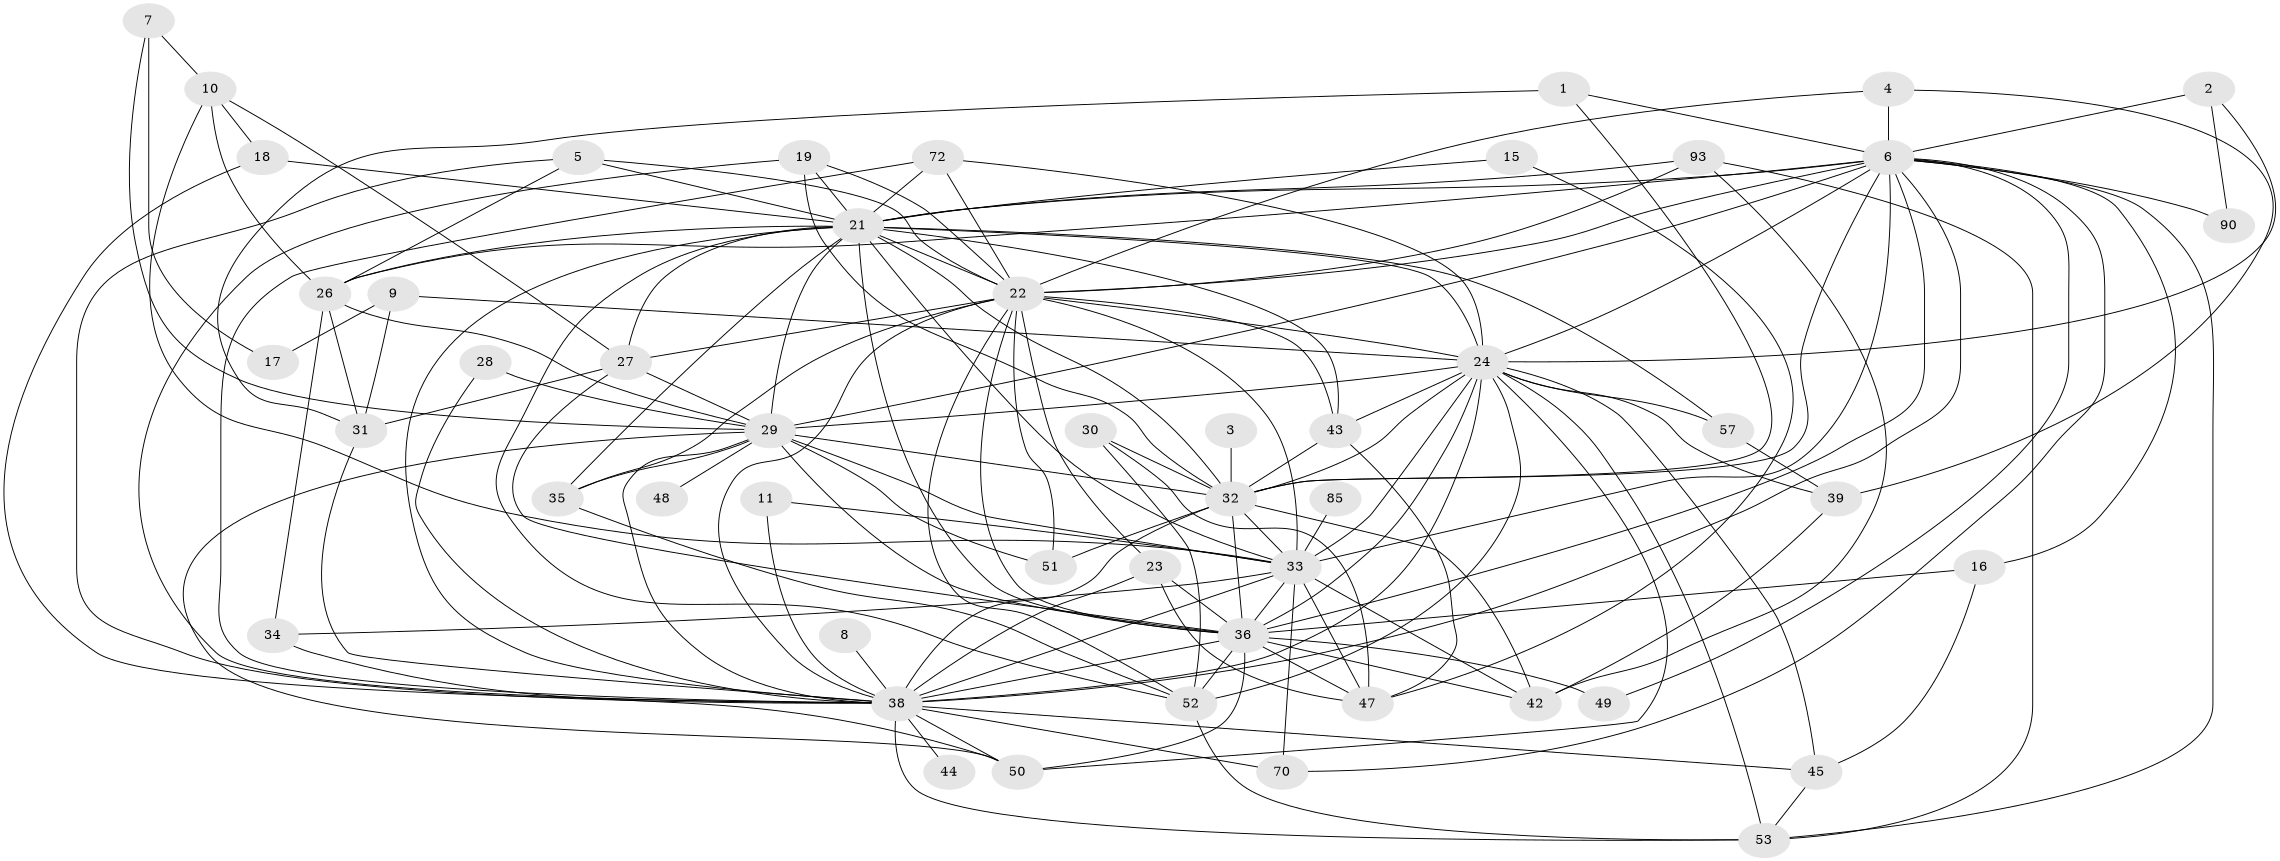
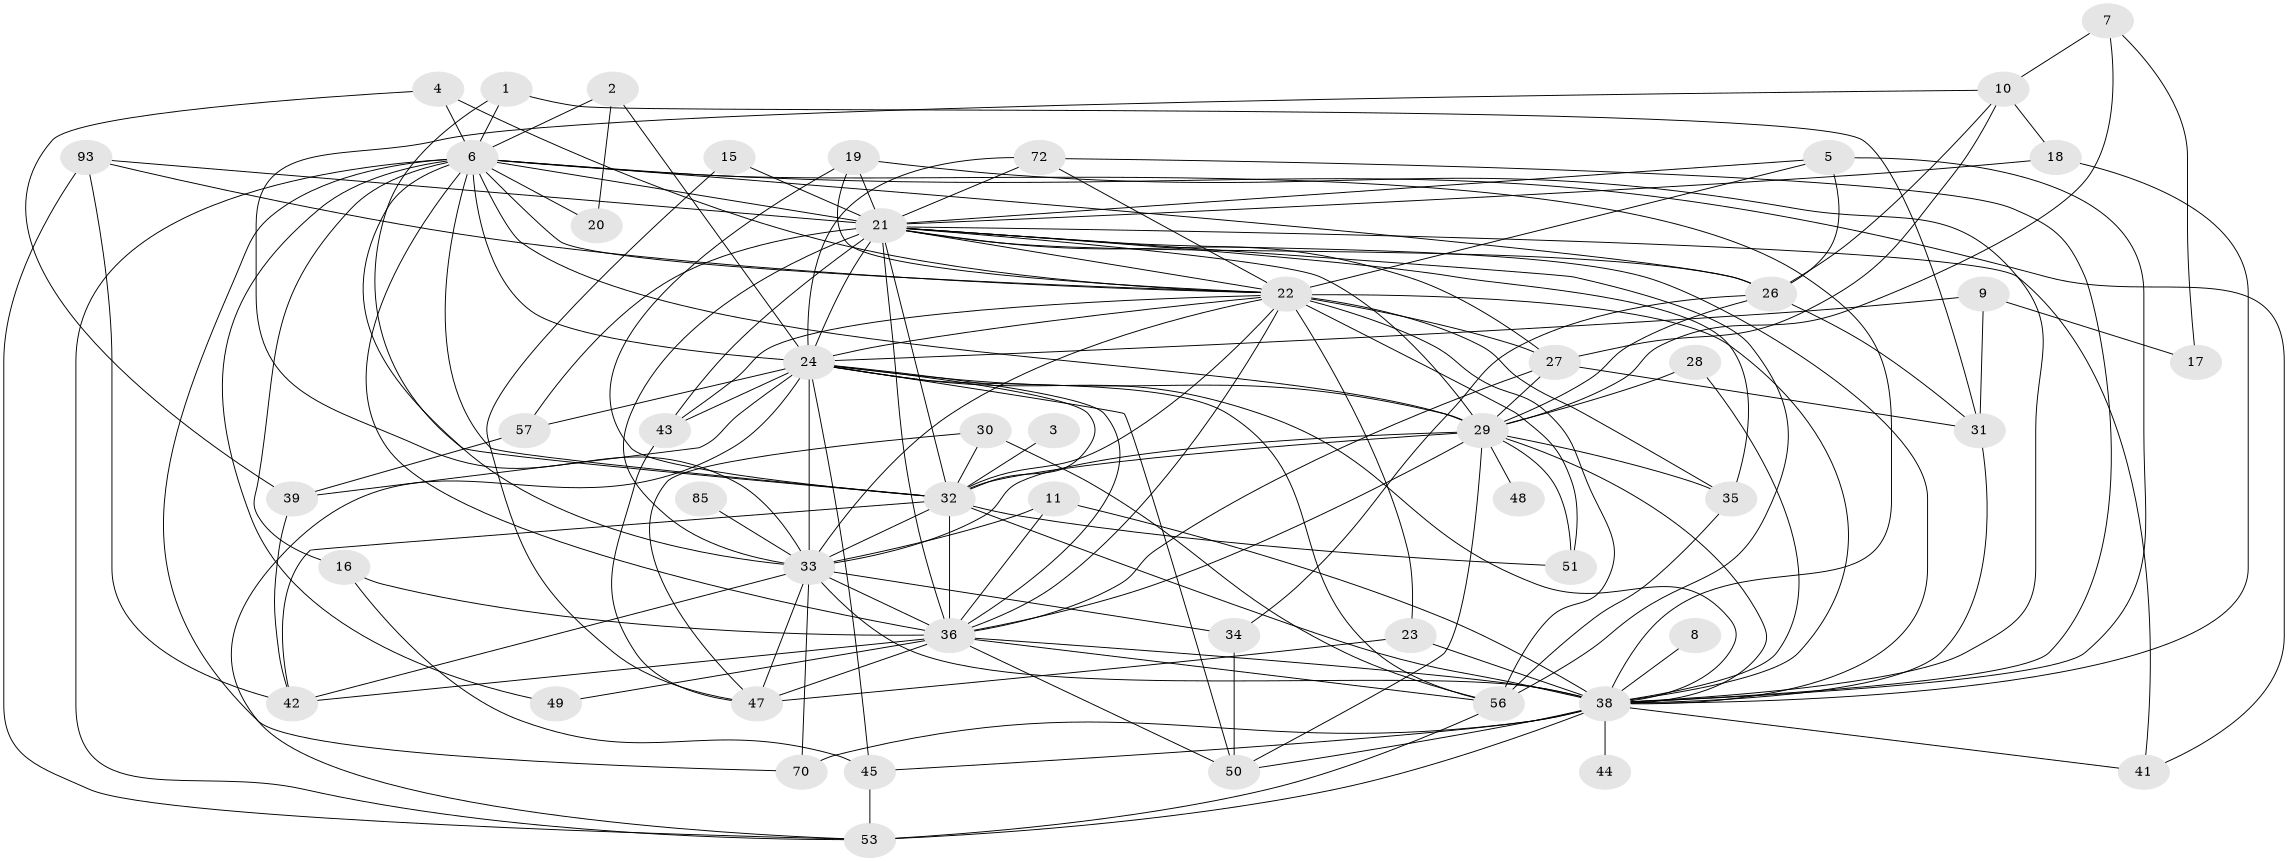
(2229, 226) -> (597, 226)
(1281, 466) -> (1138, 428)
(1192, 596) -> (1002, 567)
(1191, 704) -> (1499, 704)
none -> (2144, 772)
